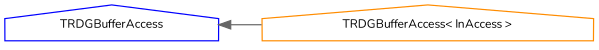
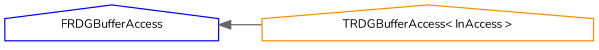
(112, 25) -> (112, 25)
